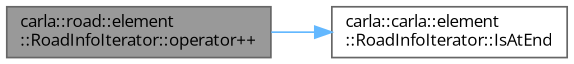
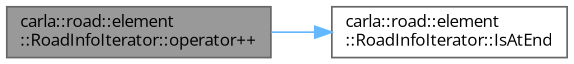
(450, 32) -> (450, 32)
